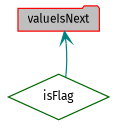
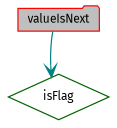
(67, 60) -> (51, 48)
